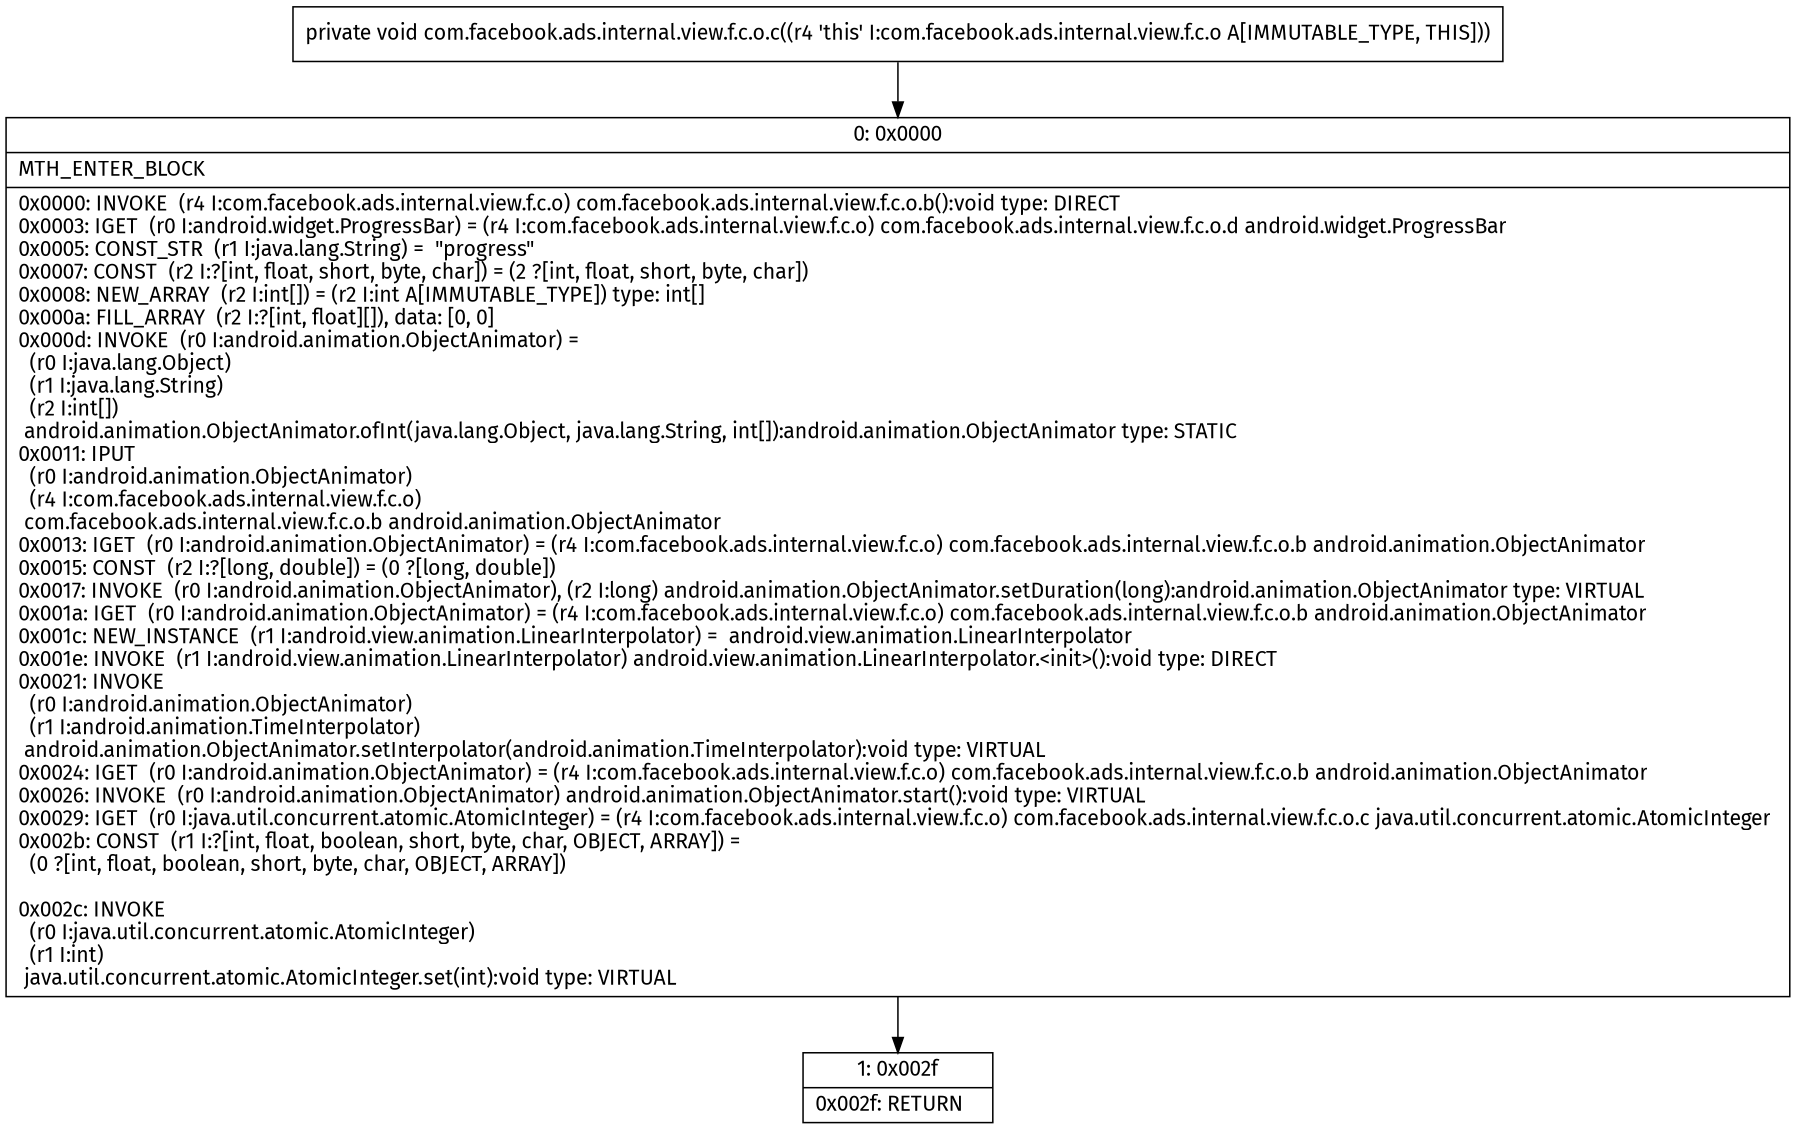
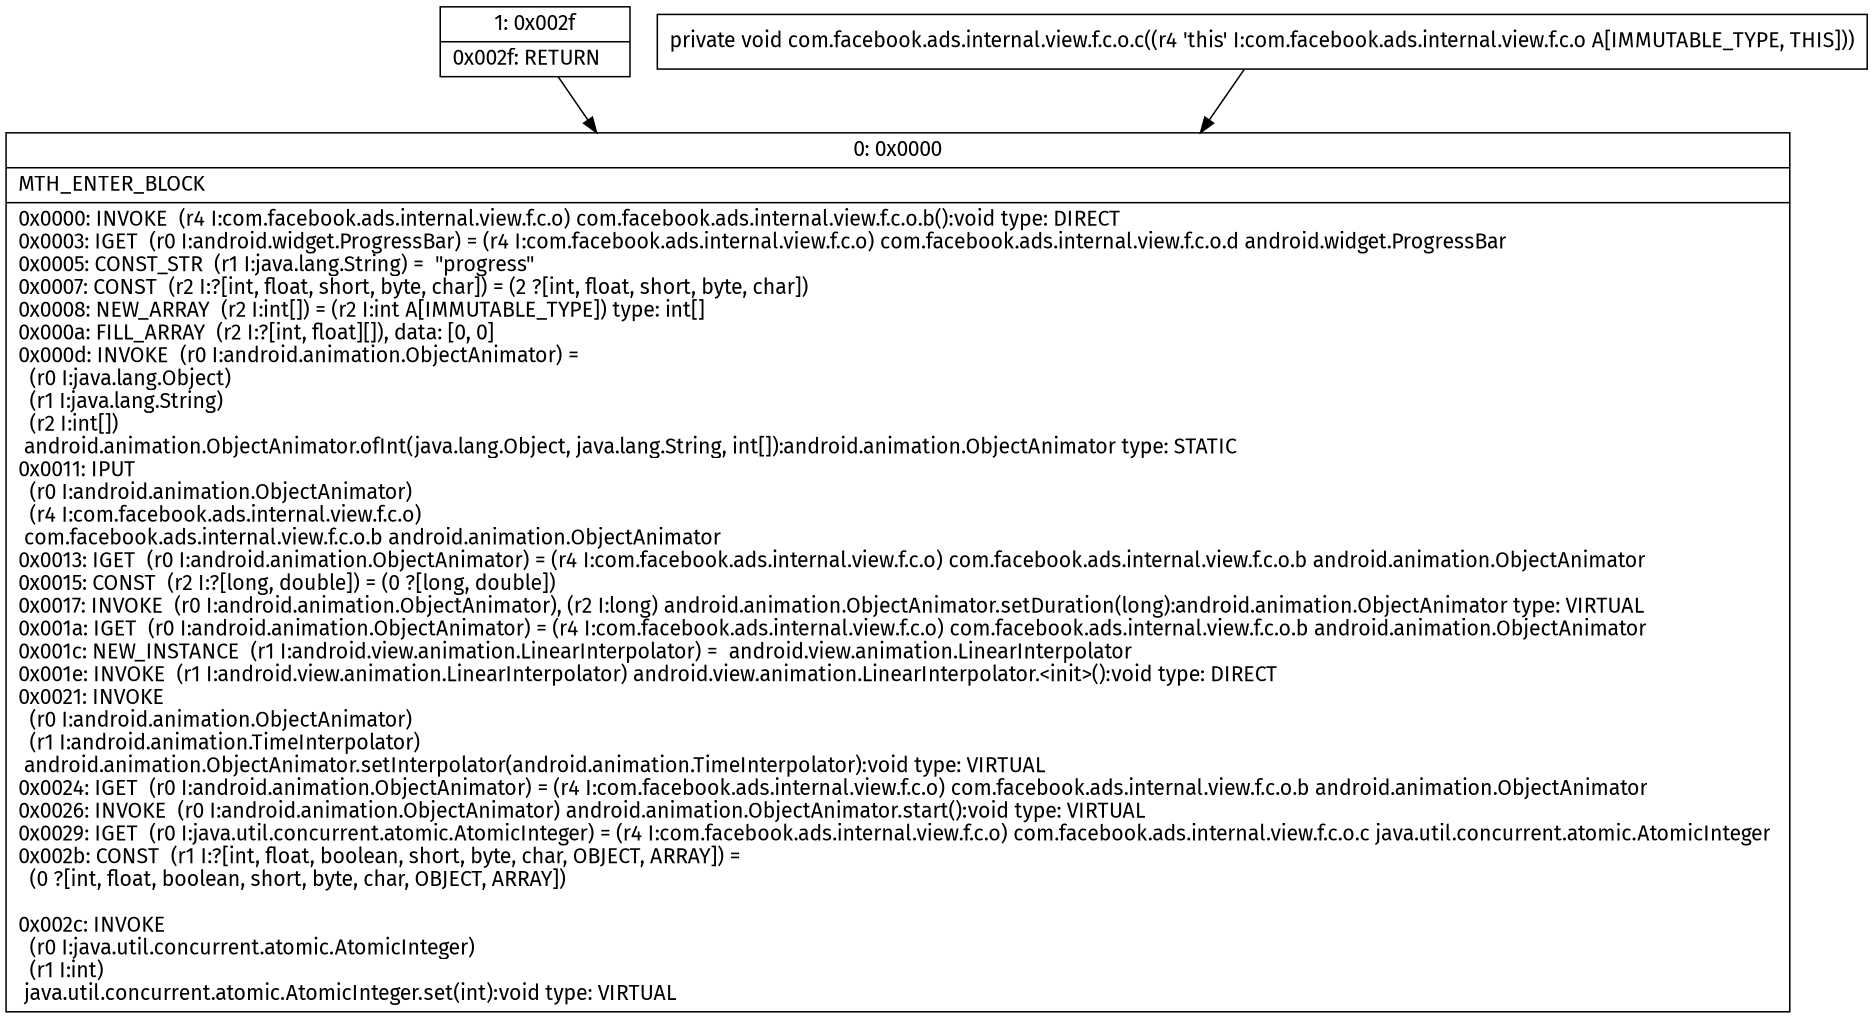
(898, 1017) -> (573, 98)
